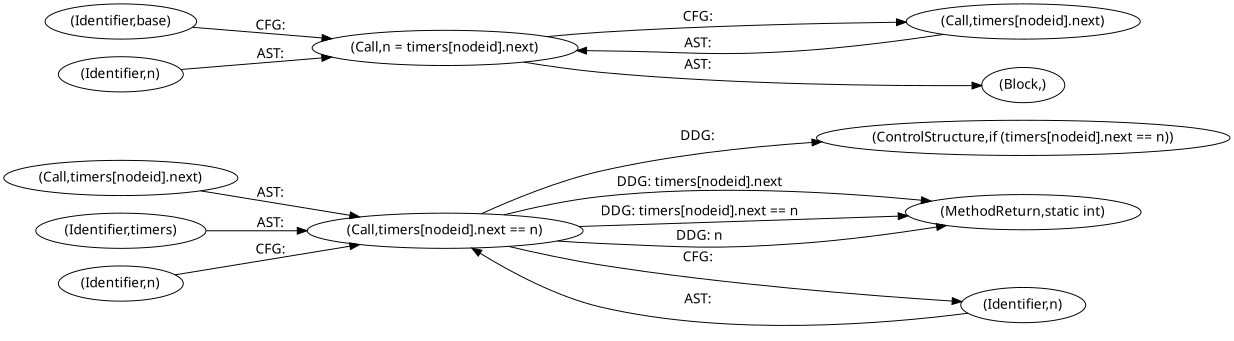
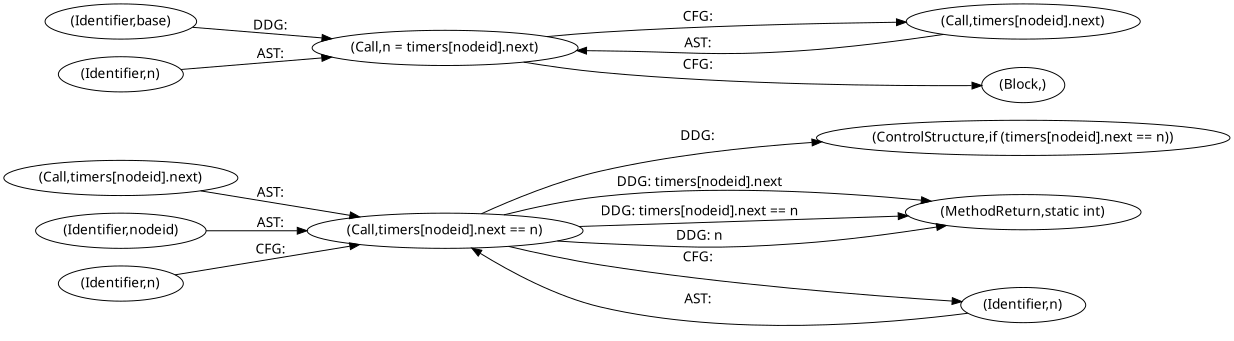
(272, 26) -> (272, 26)
(700, 65) -> (700, 65)
(121, 231) -> (121, 231)
